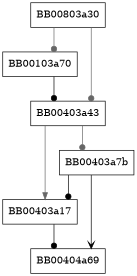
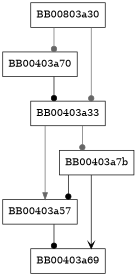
(40, 64) -> (40, 64)
(68, 113) -> (68, 113)
(40, 212) -> (40, 212)
(68, 261) -> (68, 261)
